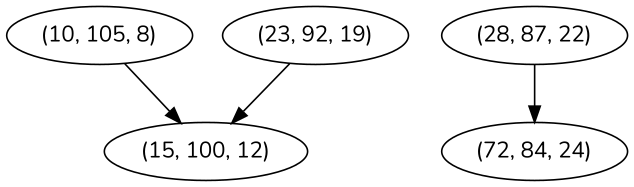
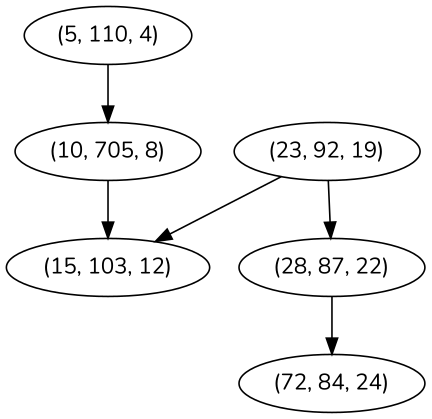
(100, 35) -> (108, 151)
none -> (108, 35)
(206, 151) -> (108, 267)
none -> (329, 202)
